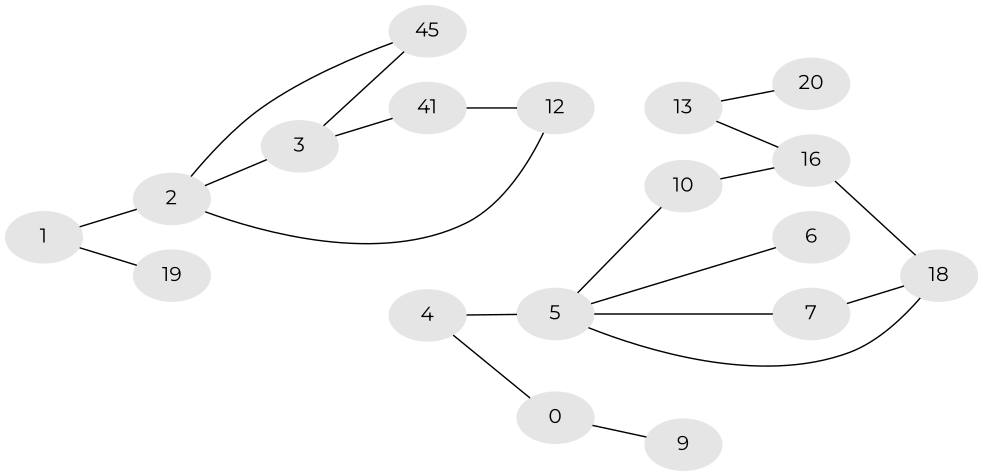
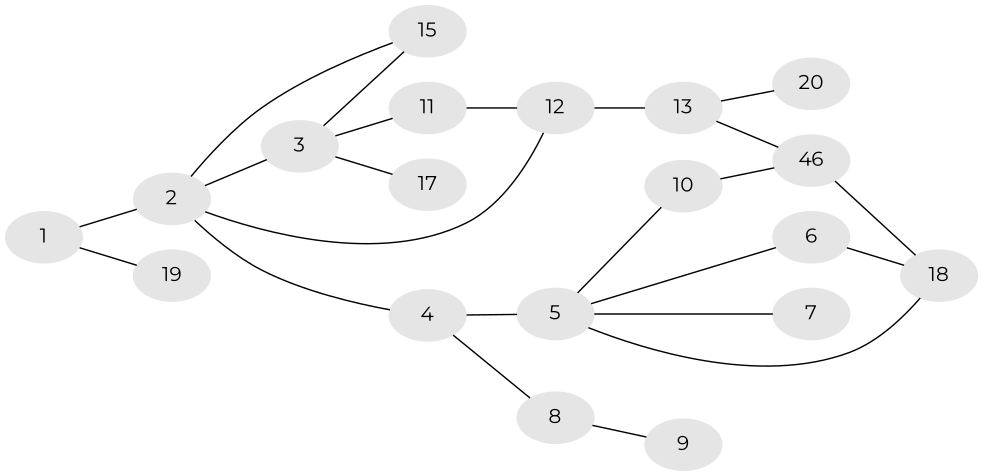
(428, 31) -> (428, 31)
(428, 108) -> (428, 108)
none -> (620, 108)
(811, 161) -> (811, 161)
none -> (428, 185)
none -> (285, 281)
(875, 295) -> (875, 257)
(556, 418) -> (556, 418)
